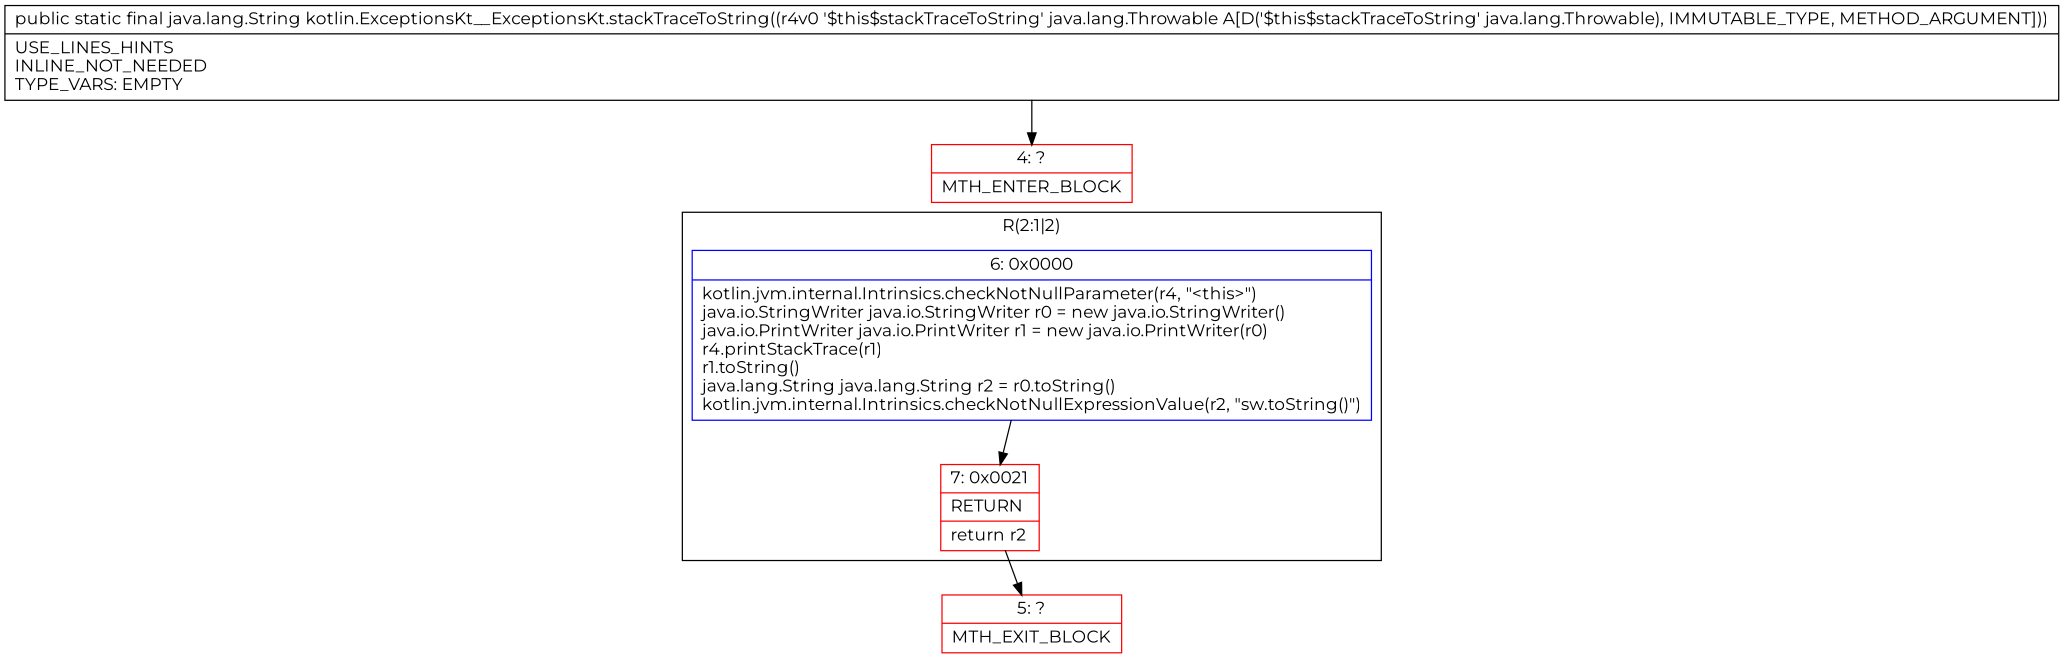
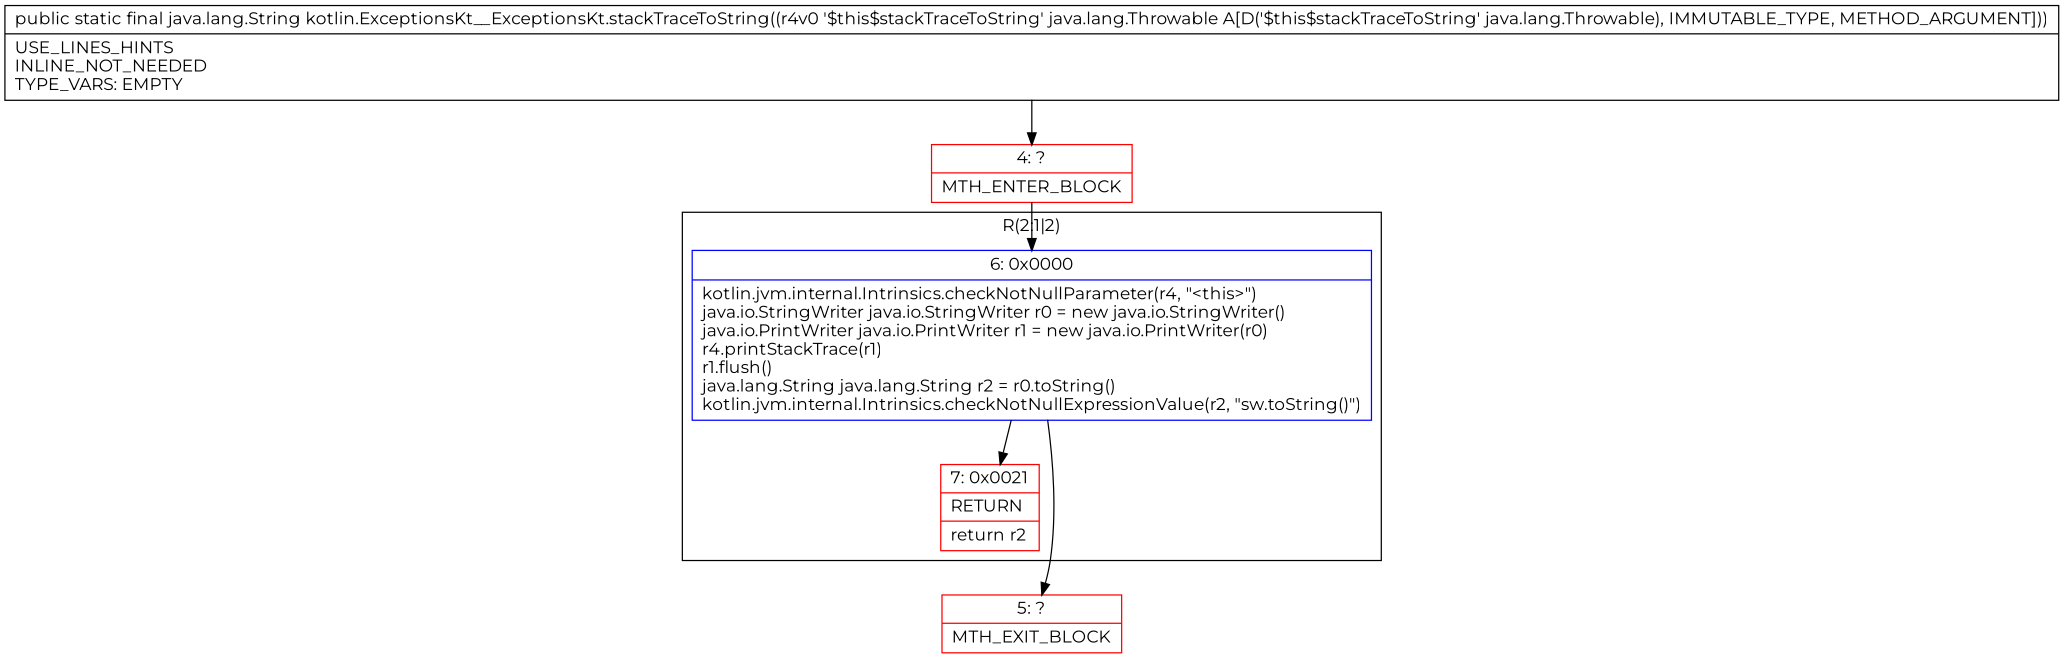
none -> (1032, 220)
(751, 368) -> (738, 368)
(1012, 569) -> (1054, 502)
